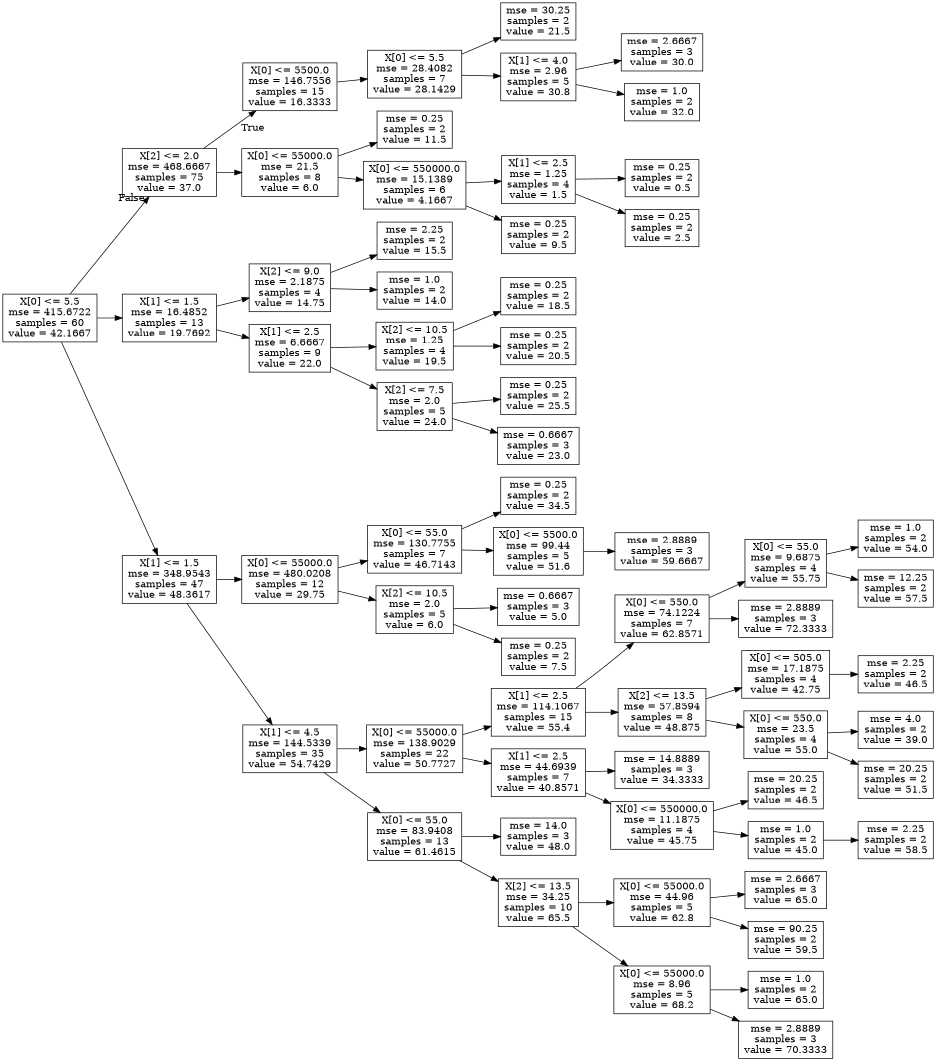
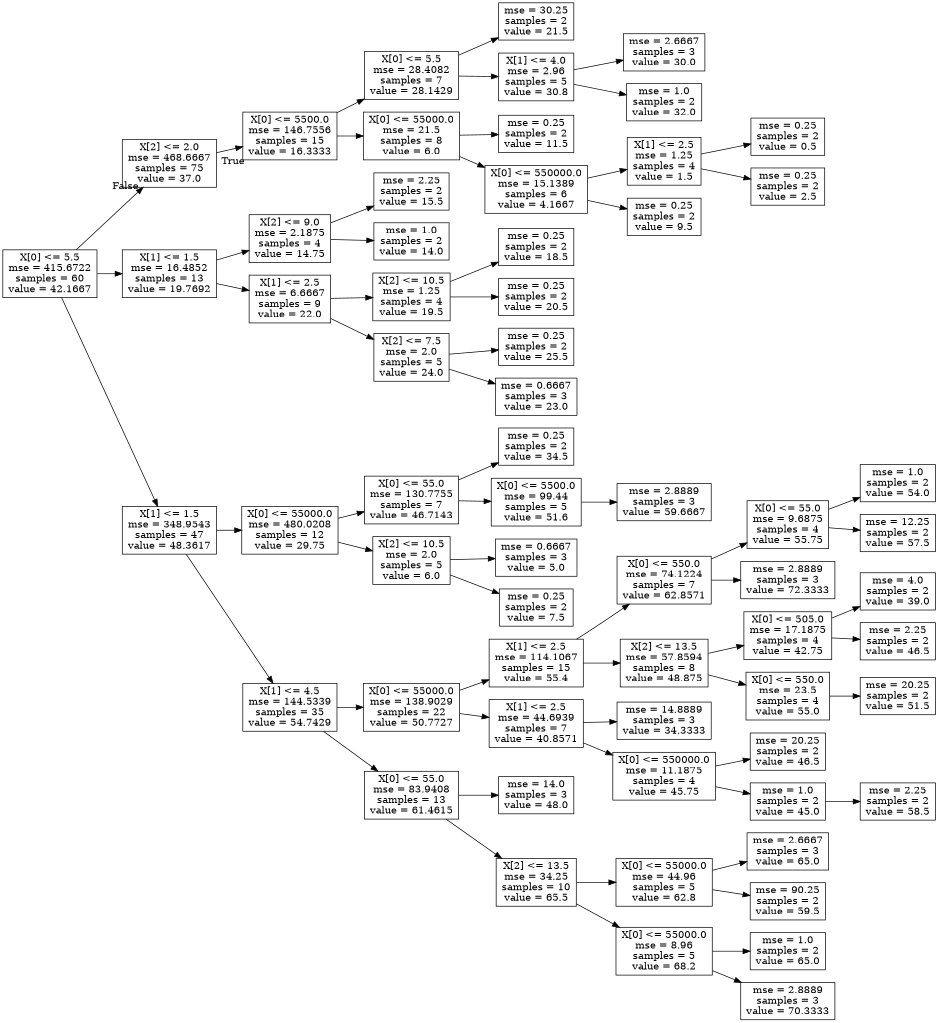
(226, 173) -> (347, 136)
(839, 732) -> (842, 614)
